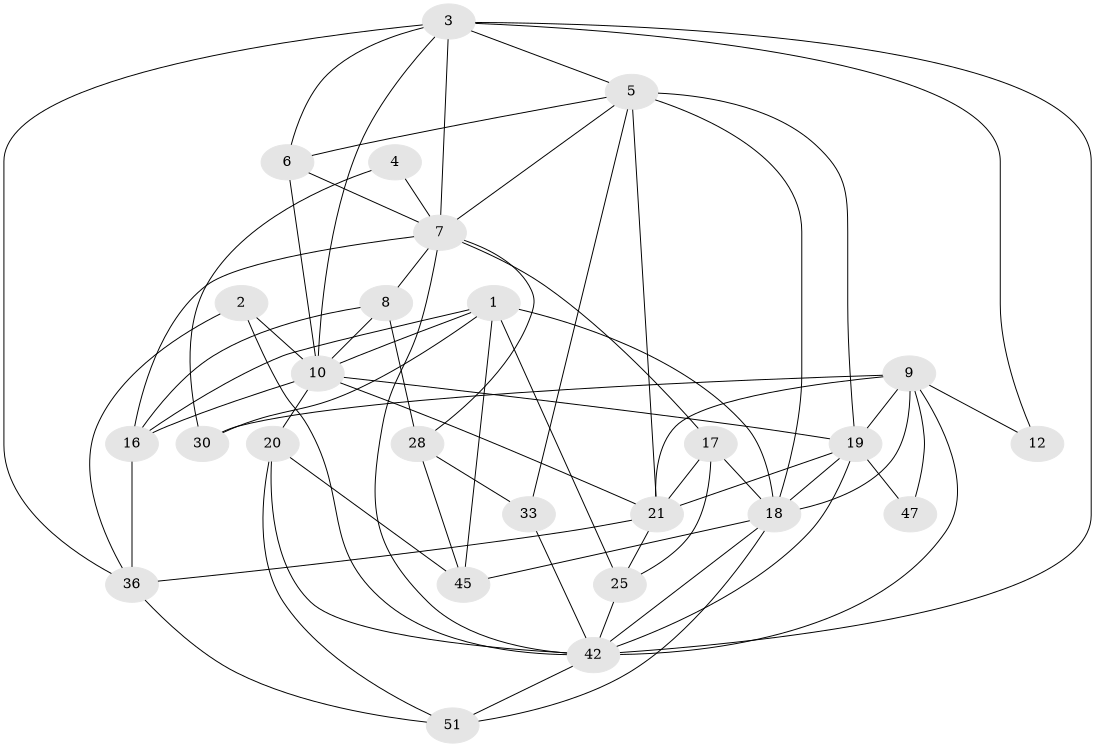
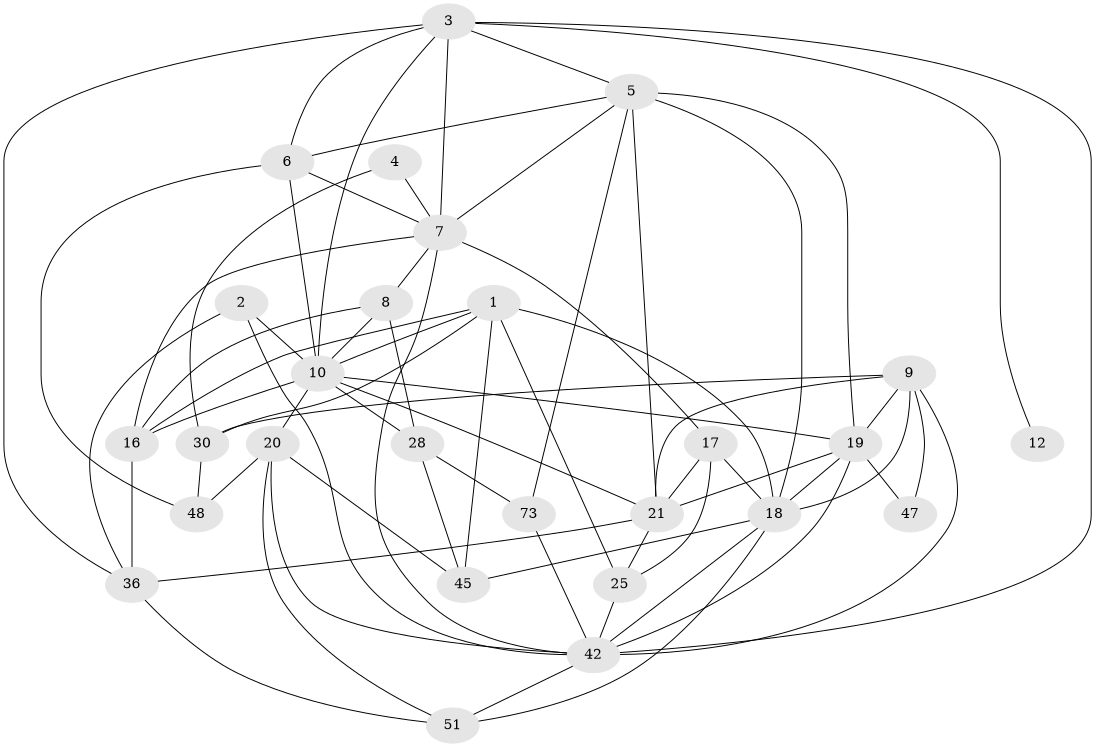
(523, 334) -> (373, 412)
(973, 409) -> none
none -> (197, 514)
(529, 514) -> (529, 514)
